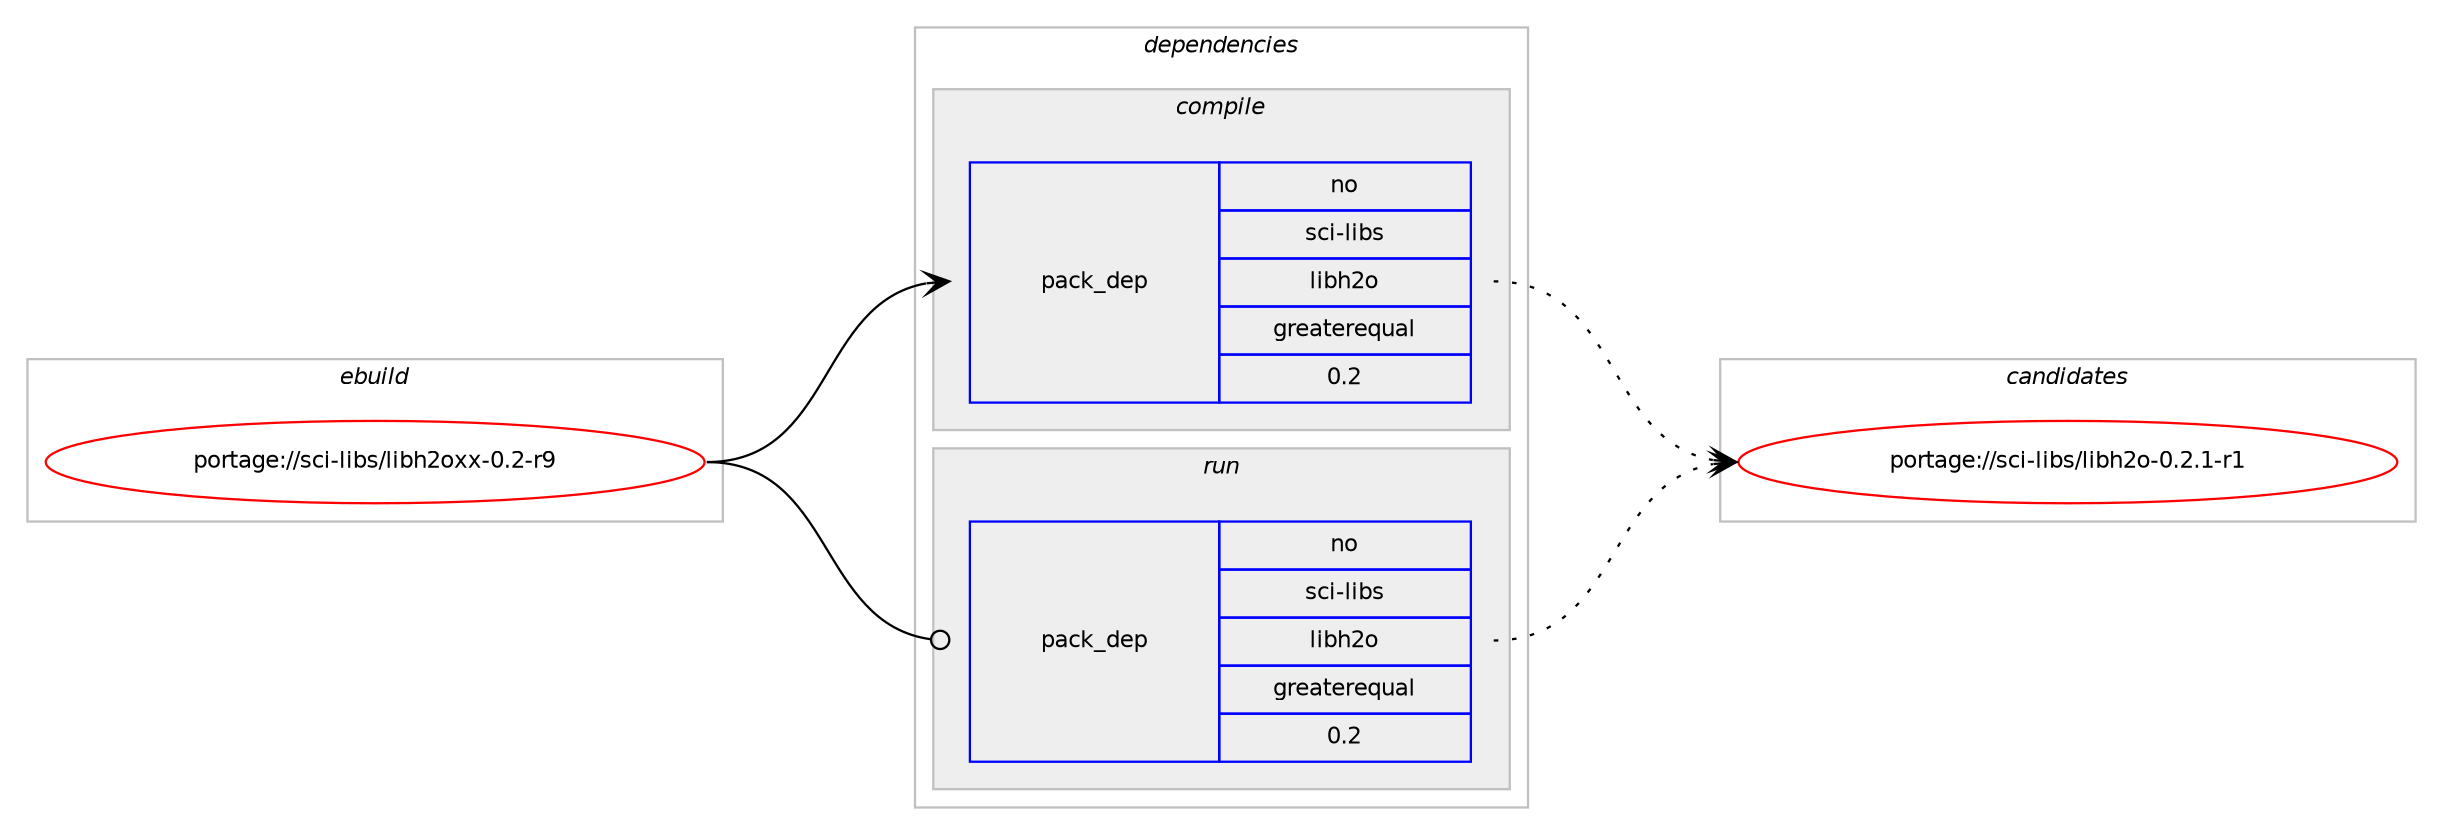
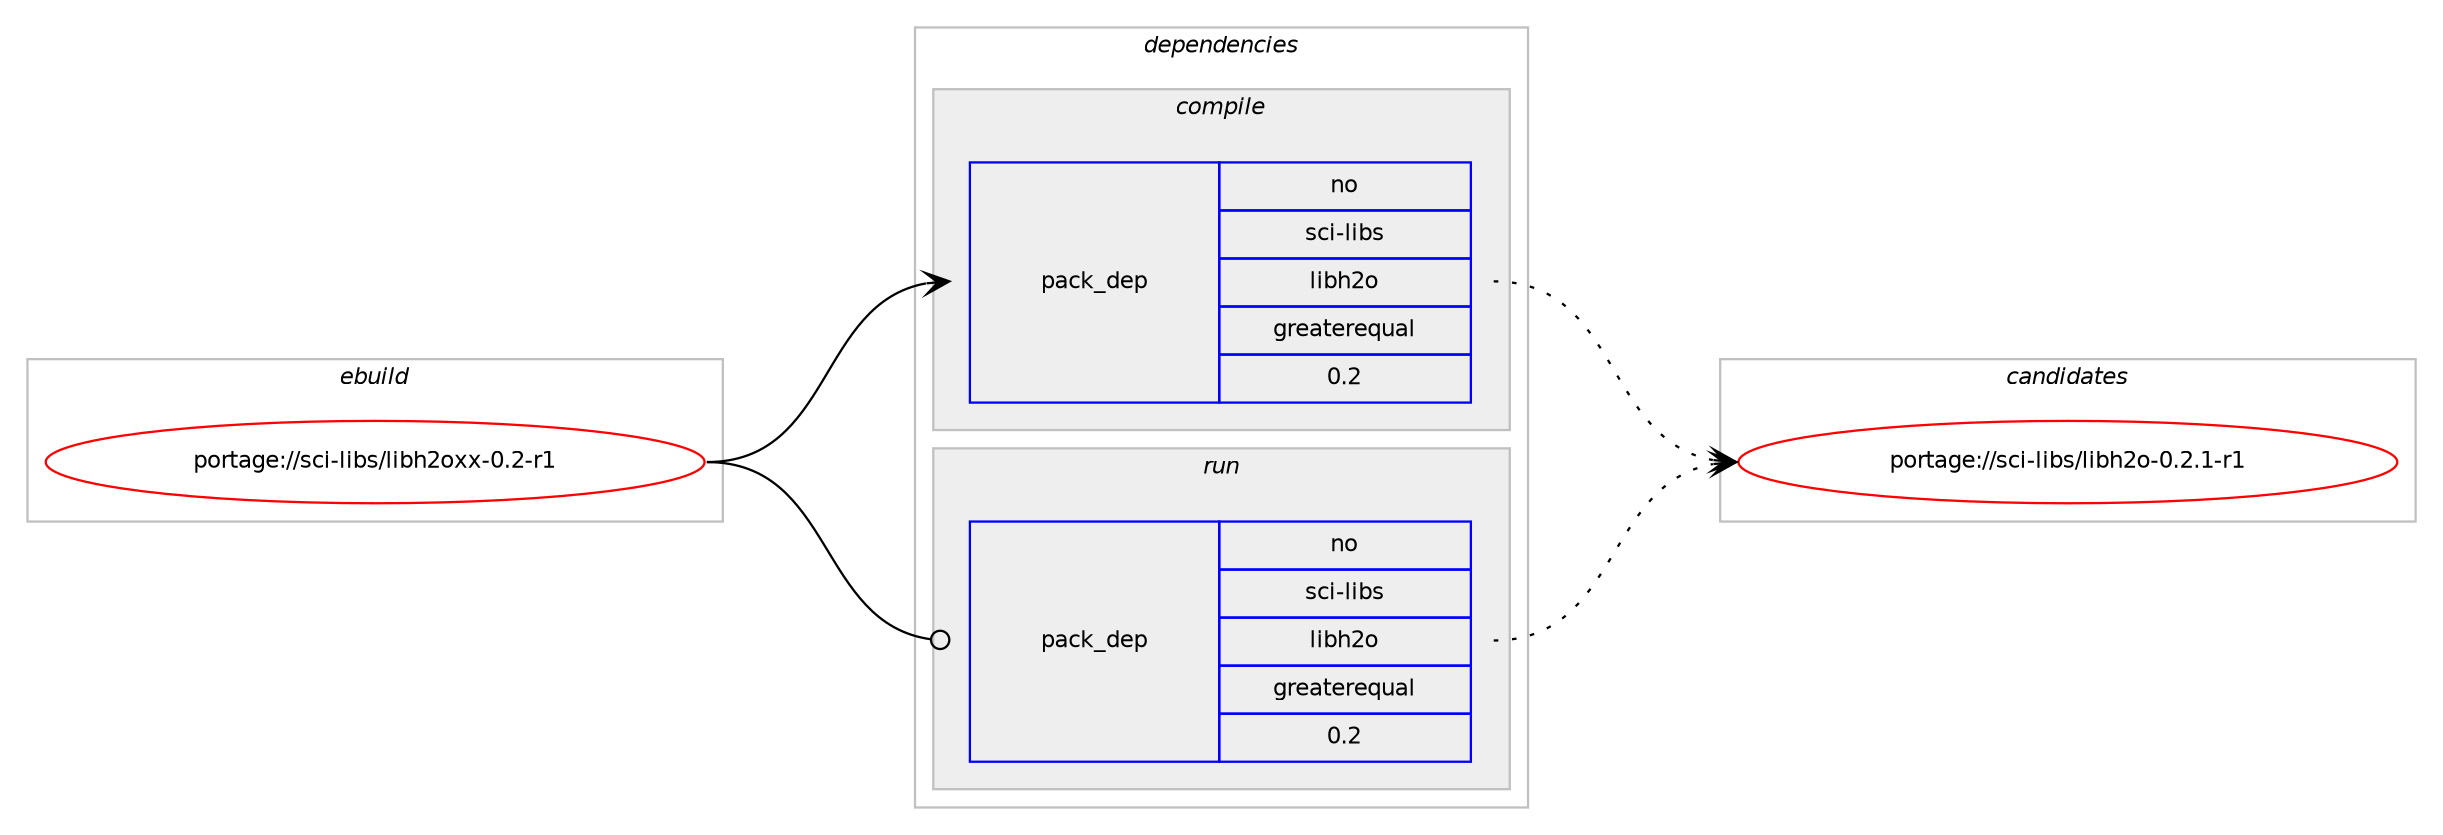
(375, 462) -> (375, 462)
